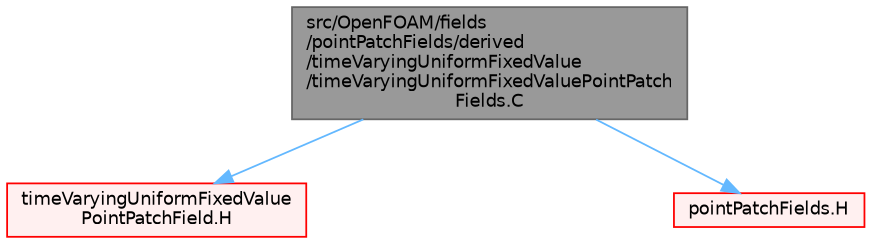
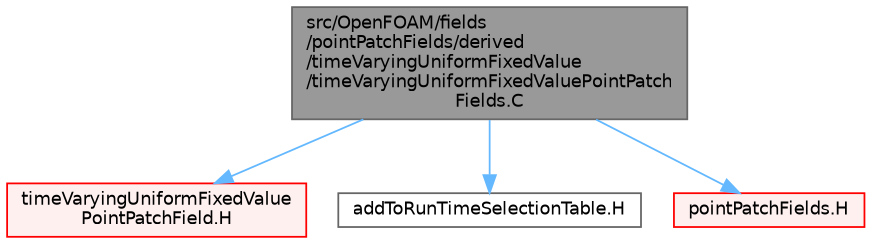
none -> (490, 210)
